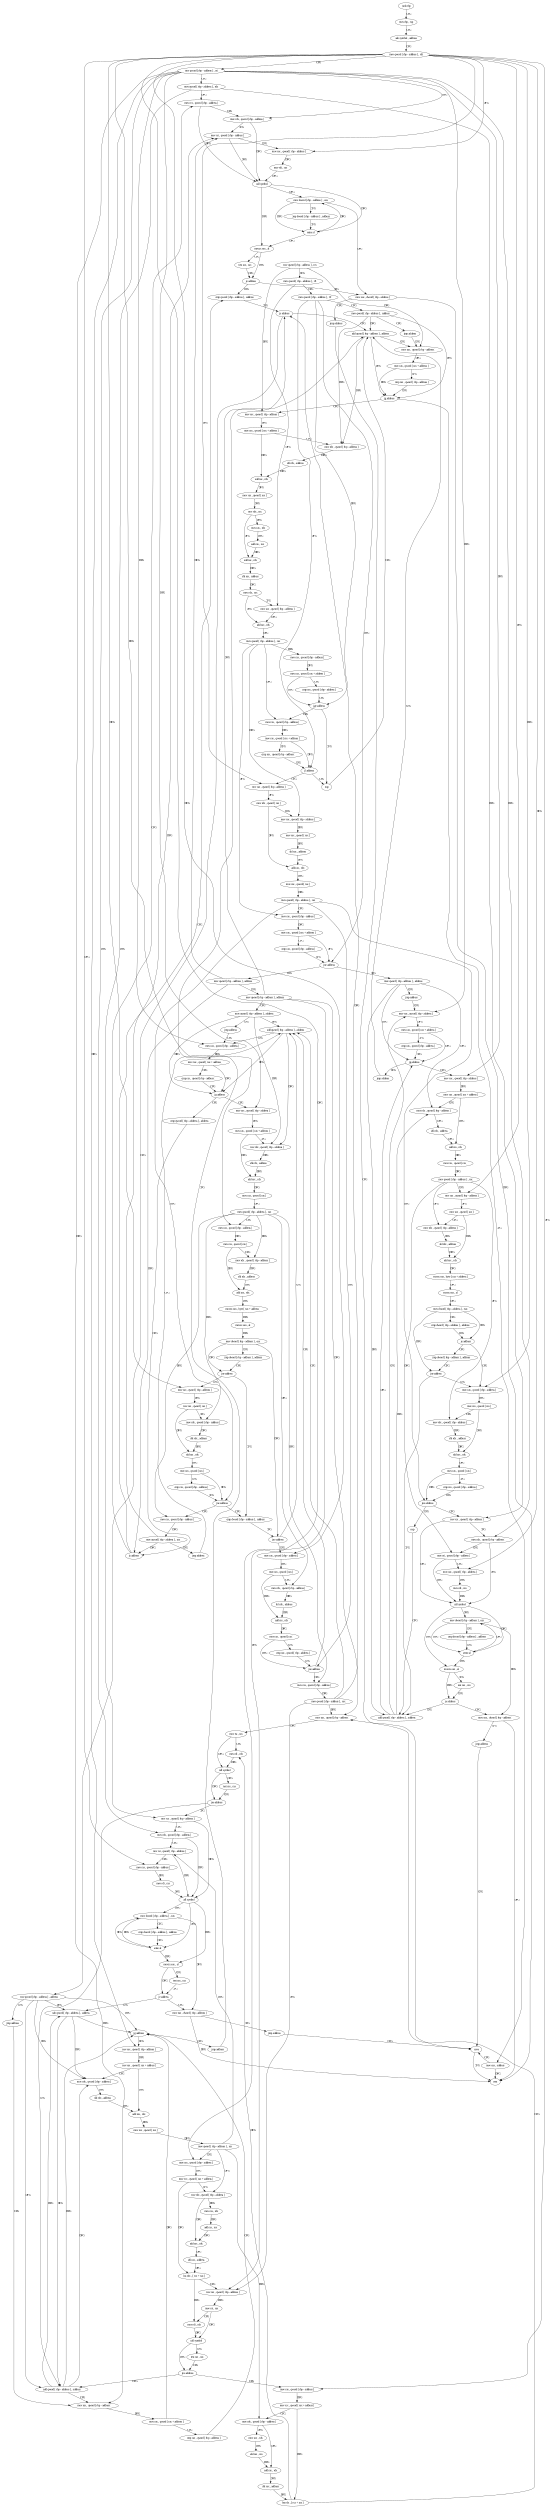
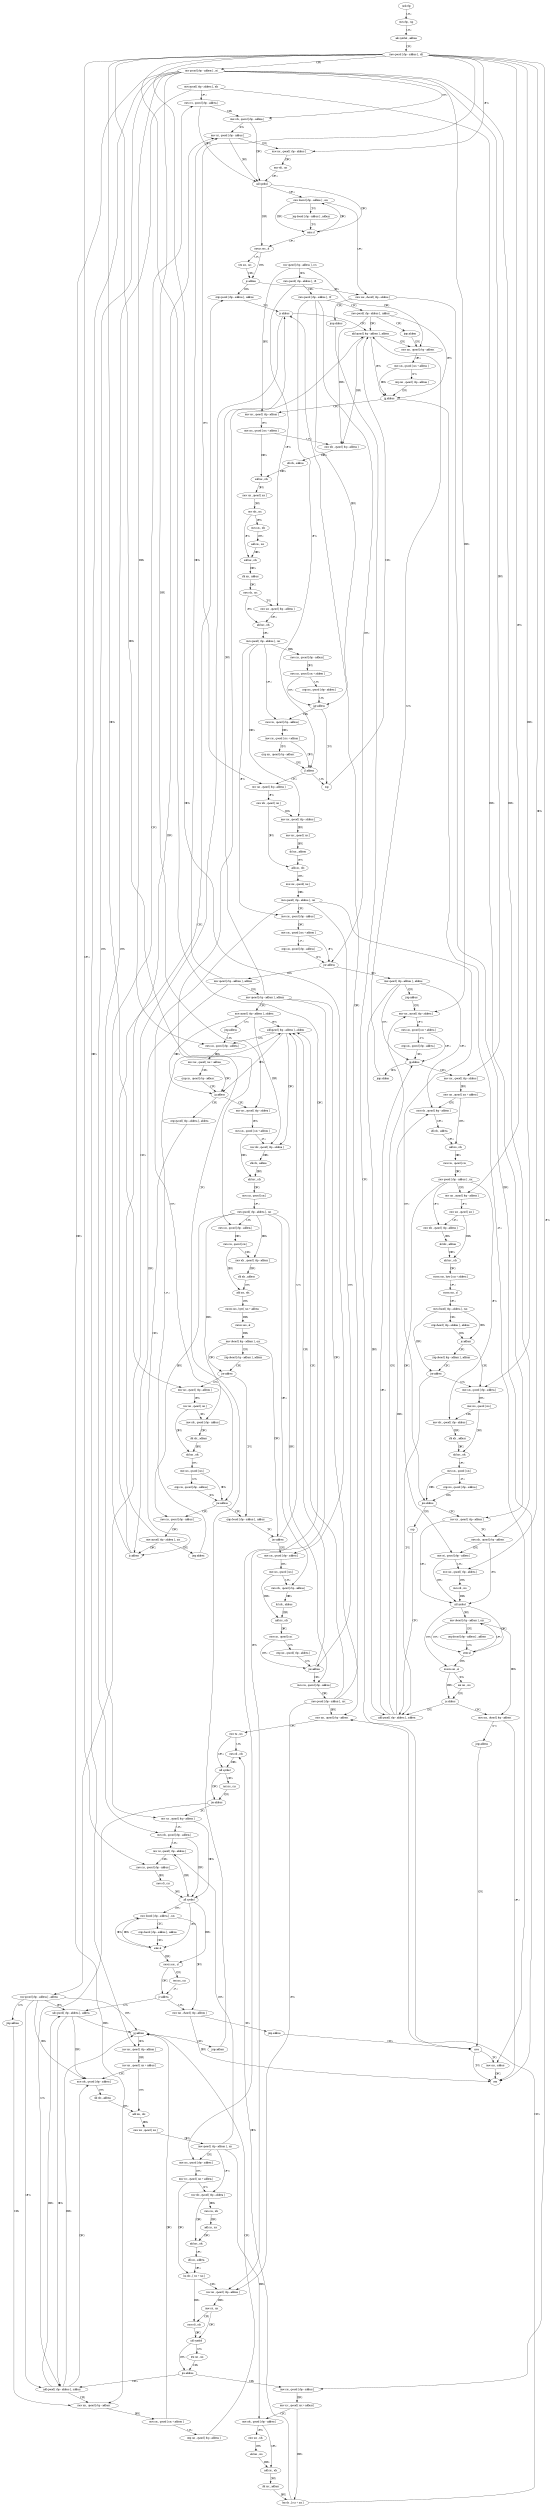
(201, 78) -> none
(484, 2059) -> (488, 2055)
